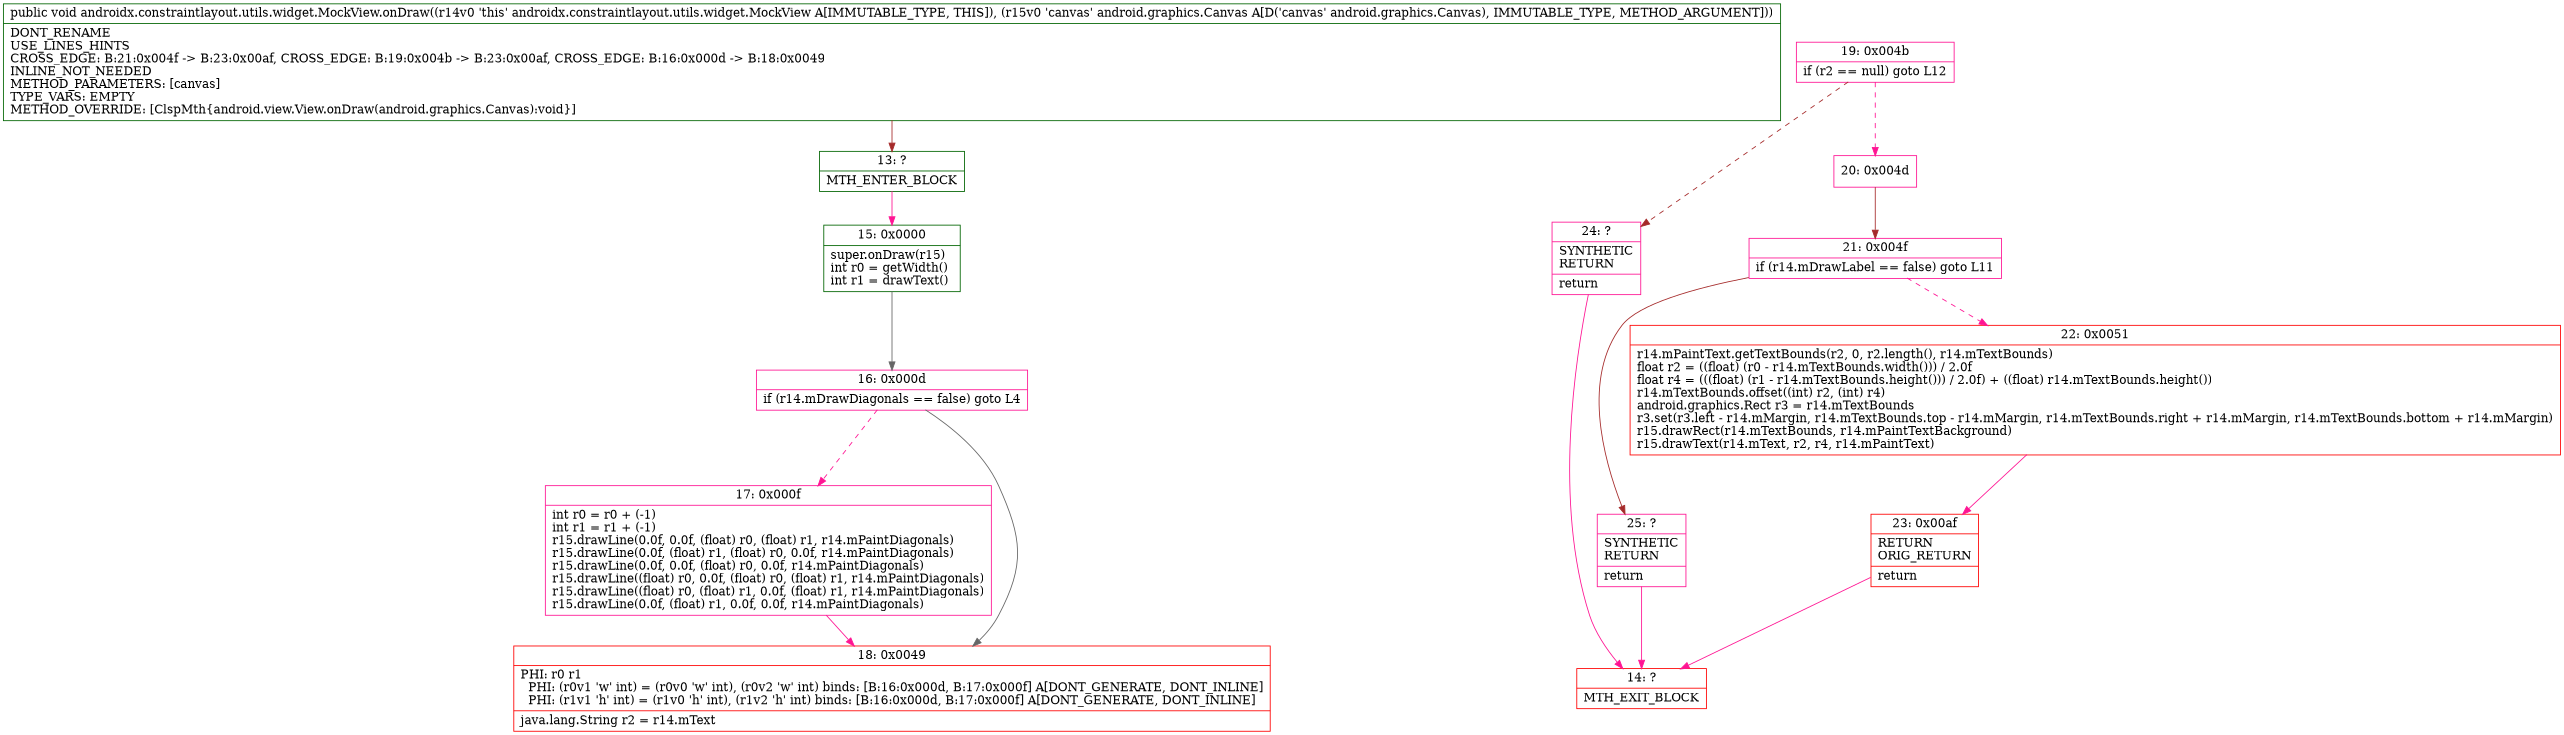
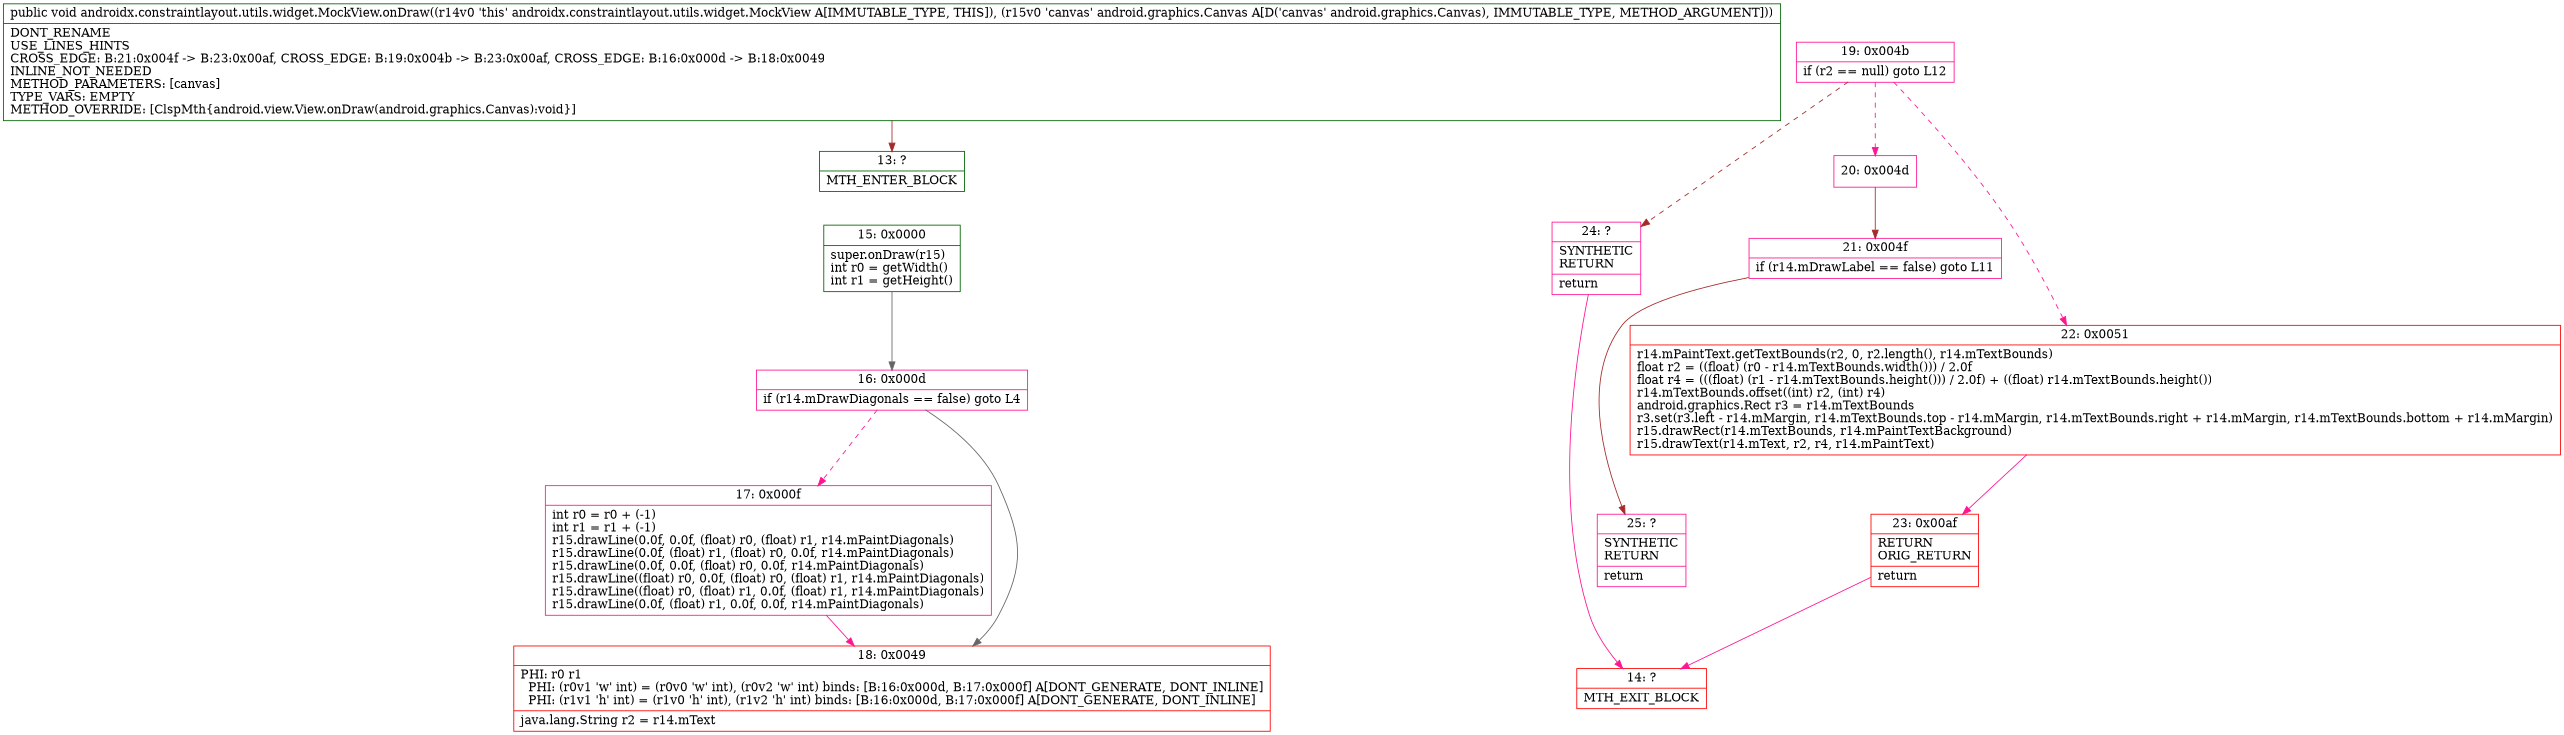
(892, 204) -> none
(890, 281) -> (892, 281)
(1944, 300) -> (1988, 193)
(1642, 623) -> none
